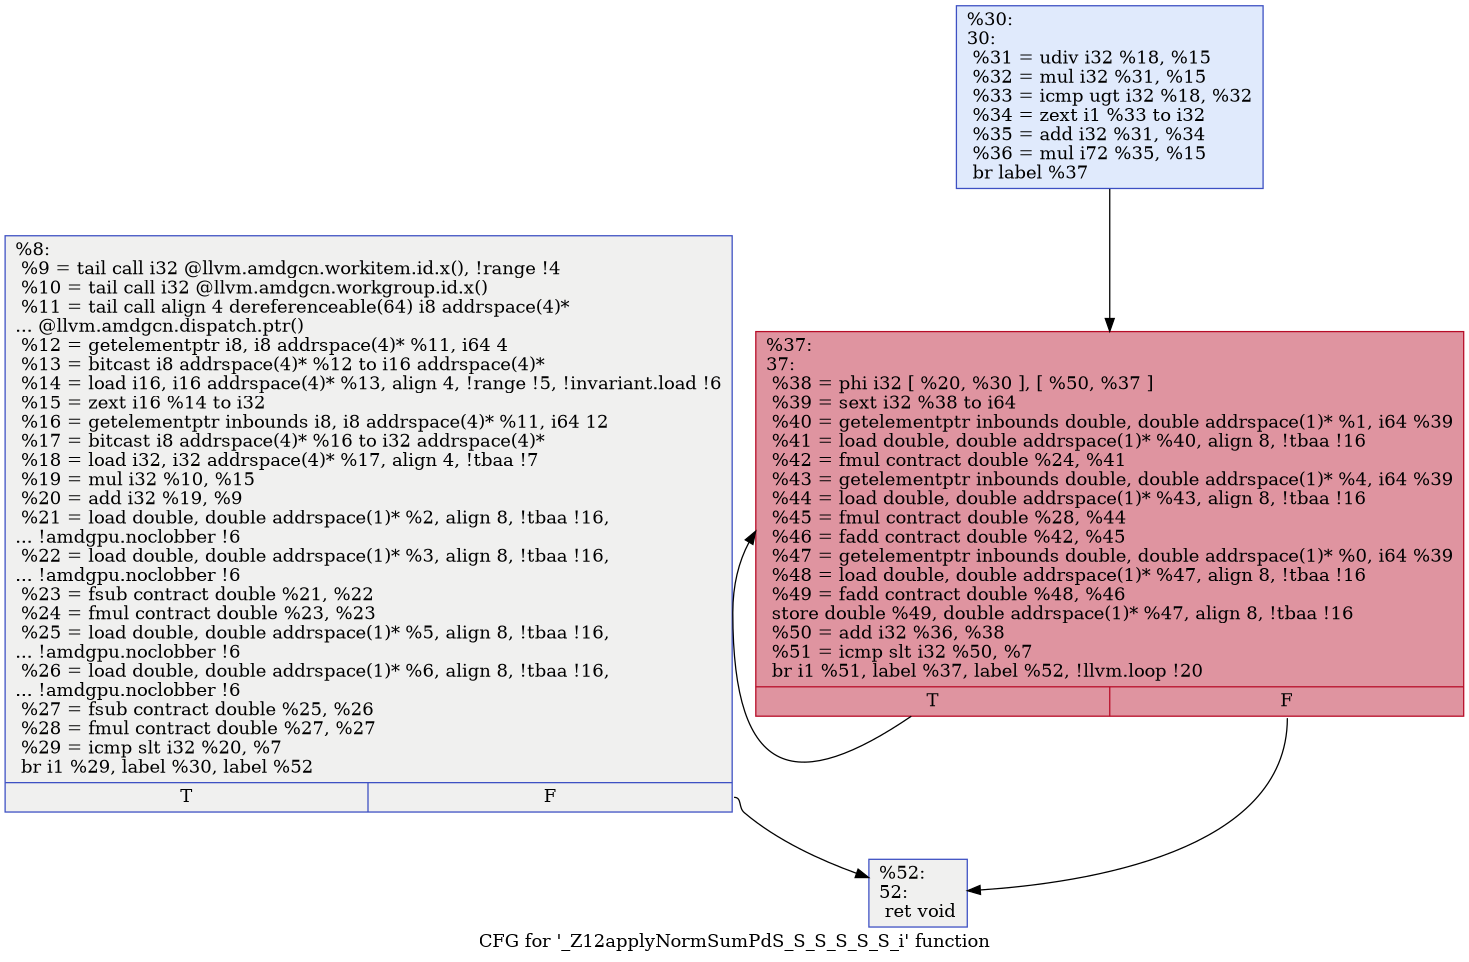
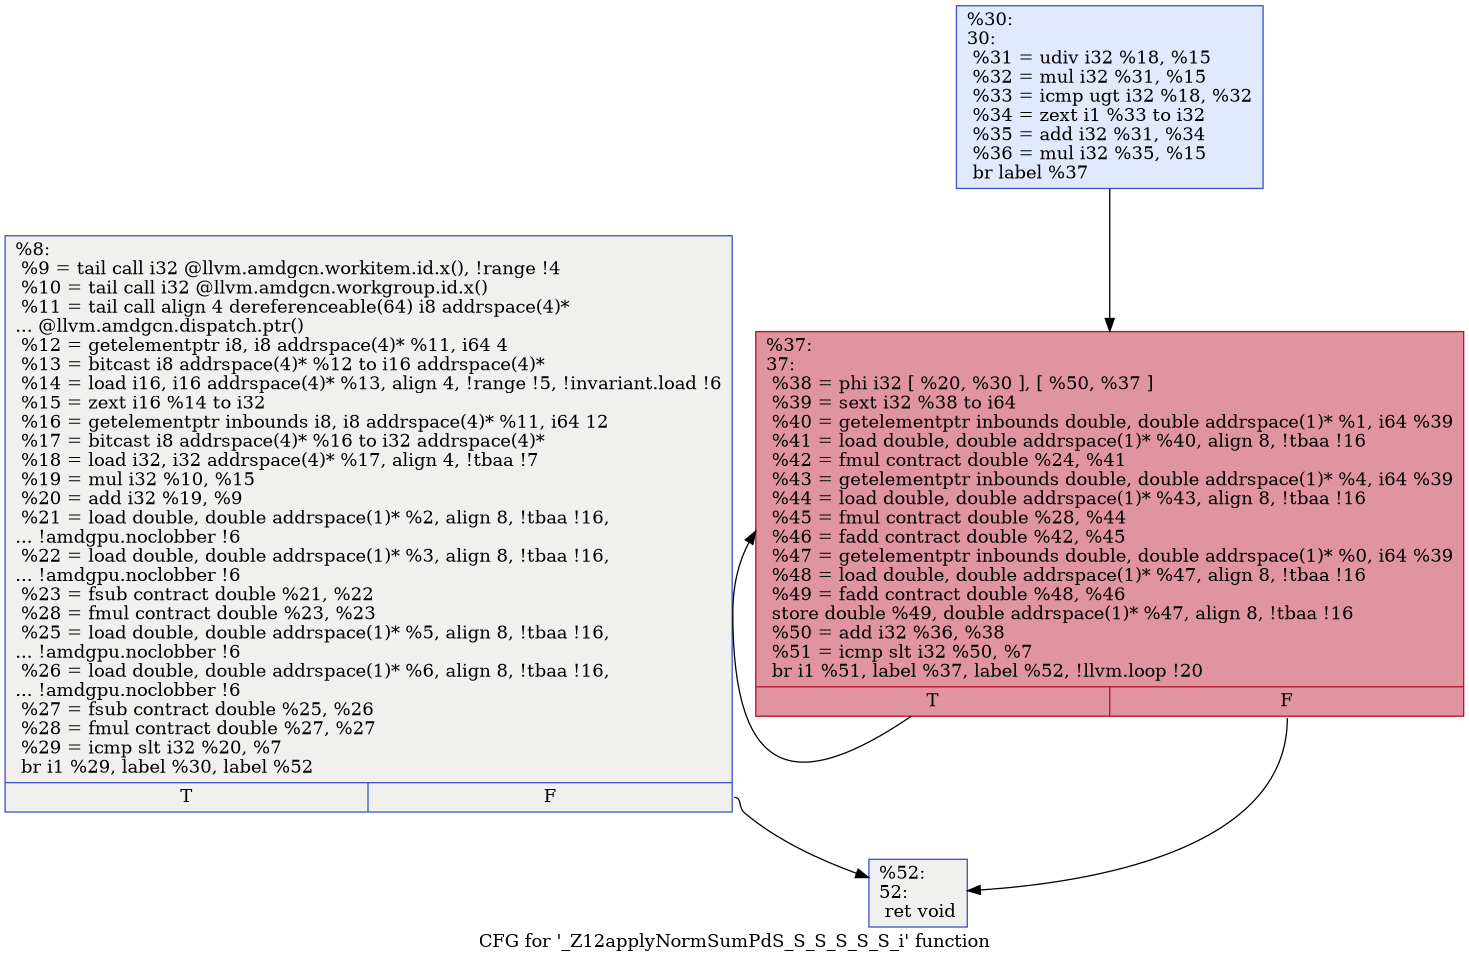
(1087, 154) -> (1087, 154)
(196, 614) -> (196, 614)
